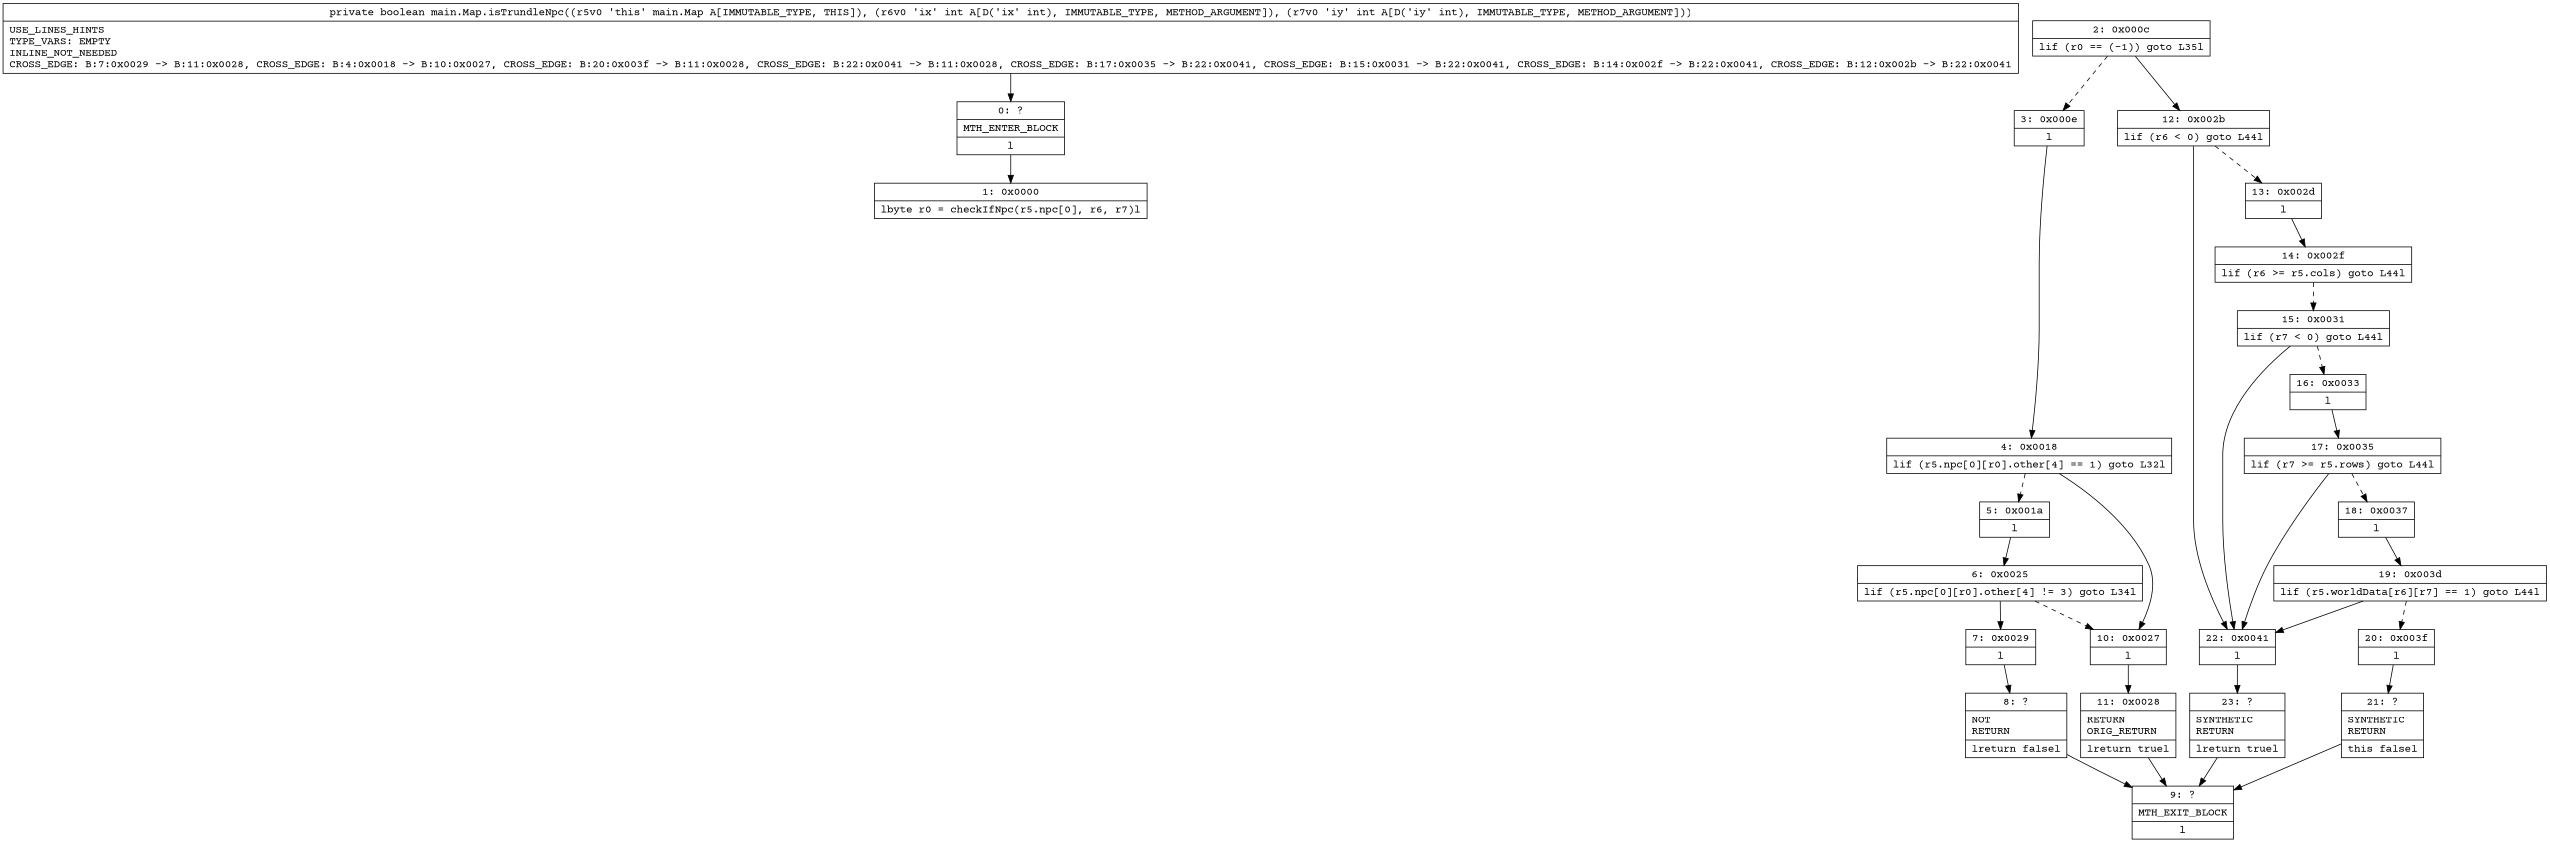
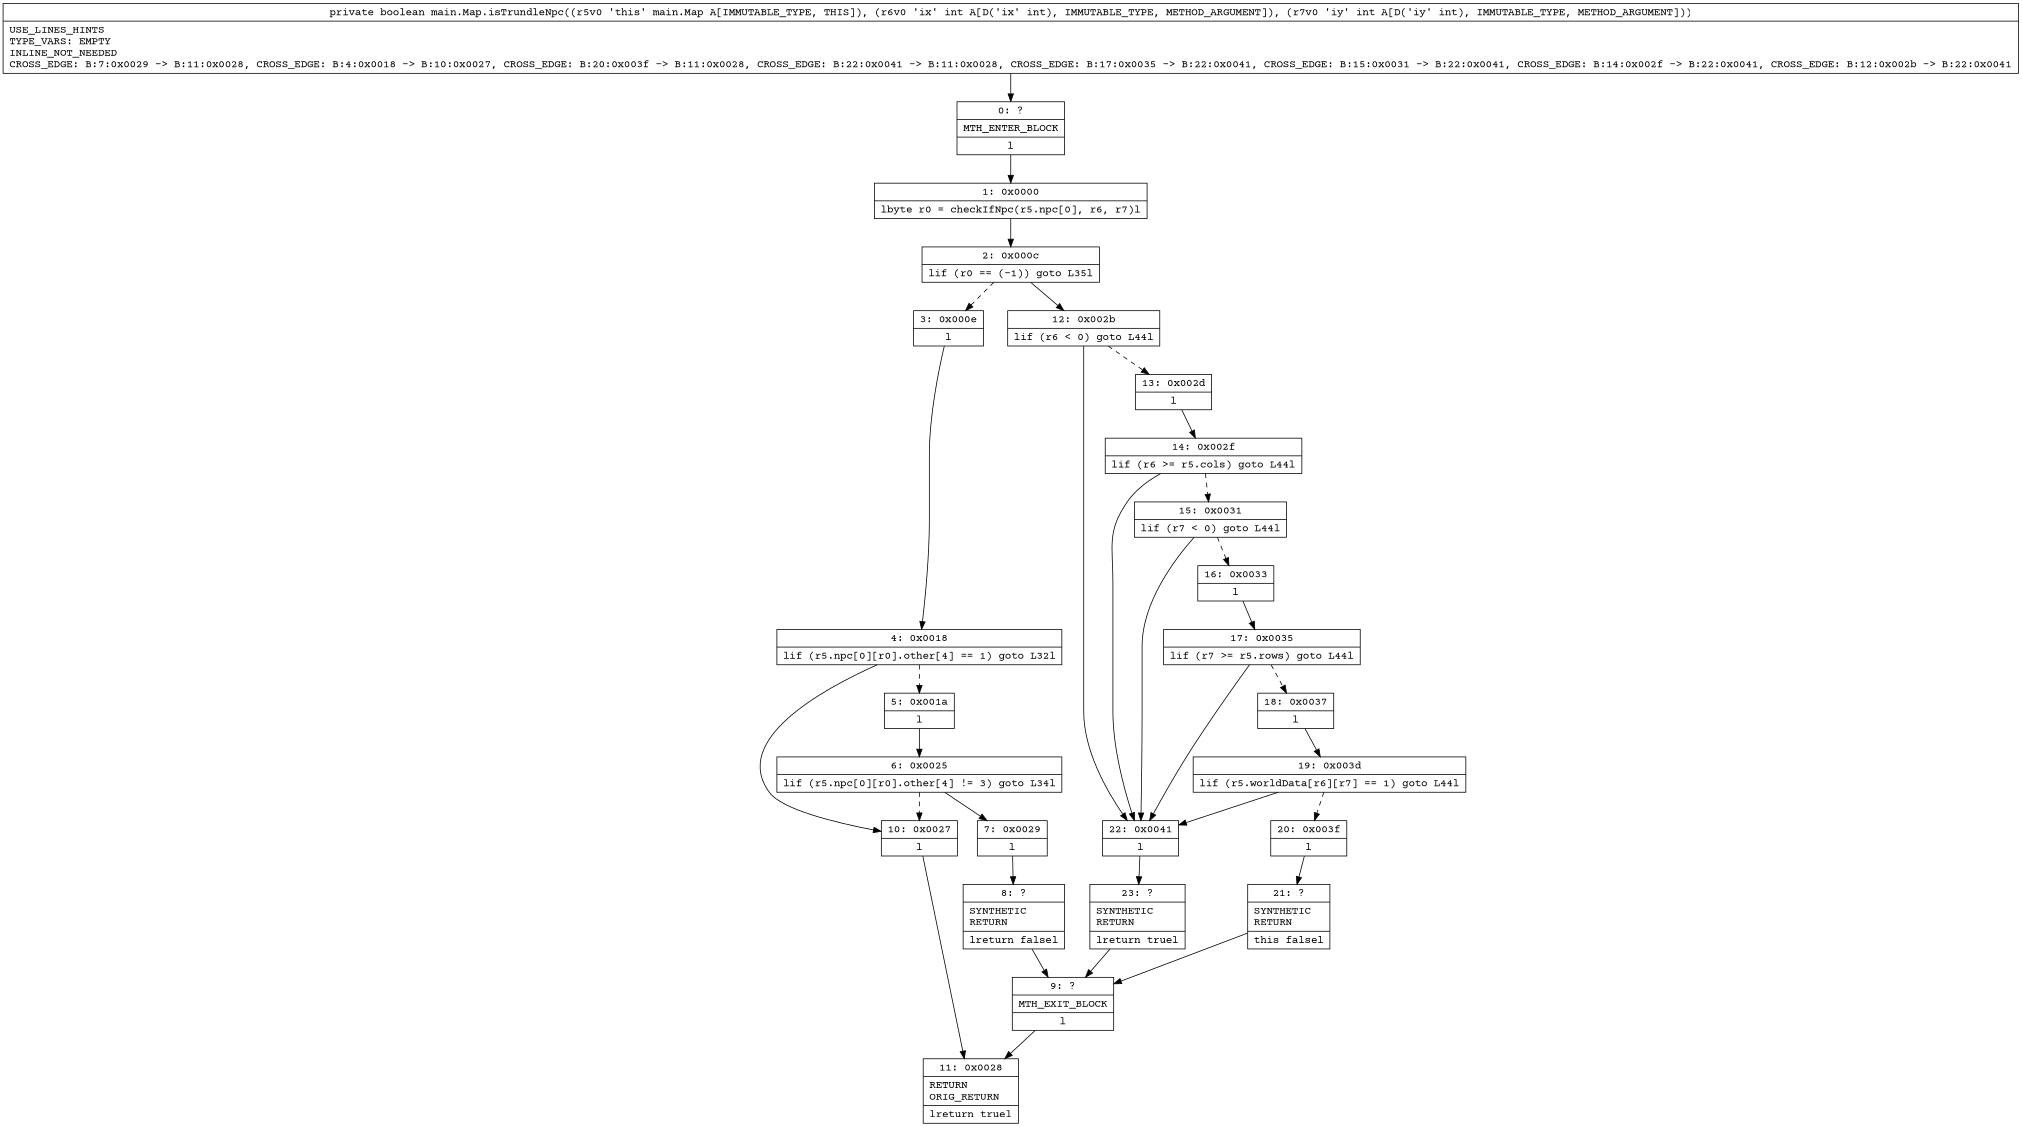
none -> (1011, 229)
none -> (1113, 635)
(1981, 719) -> (998, 911)
(2155, 769) -> (1023, 1042)
